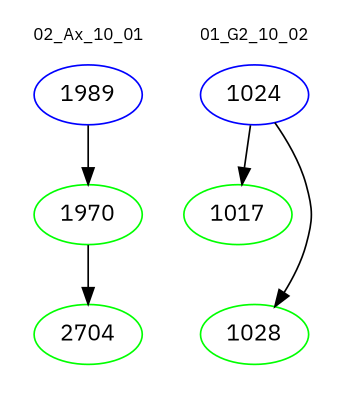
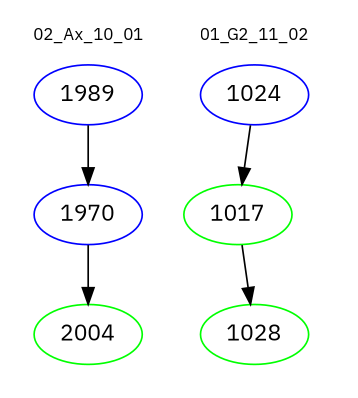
(255, 36) -> (255, 36)
(311, 206) -> (245, 266)
(88, 215) -> (88, 215)
(88, 334) -> (88, 334)
